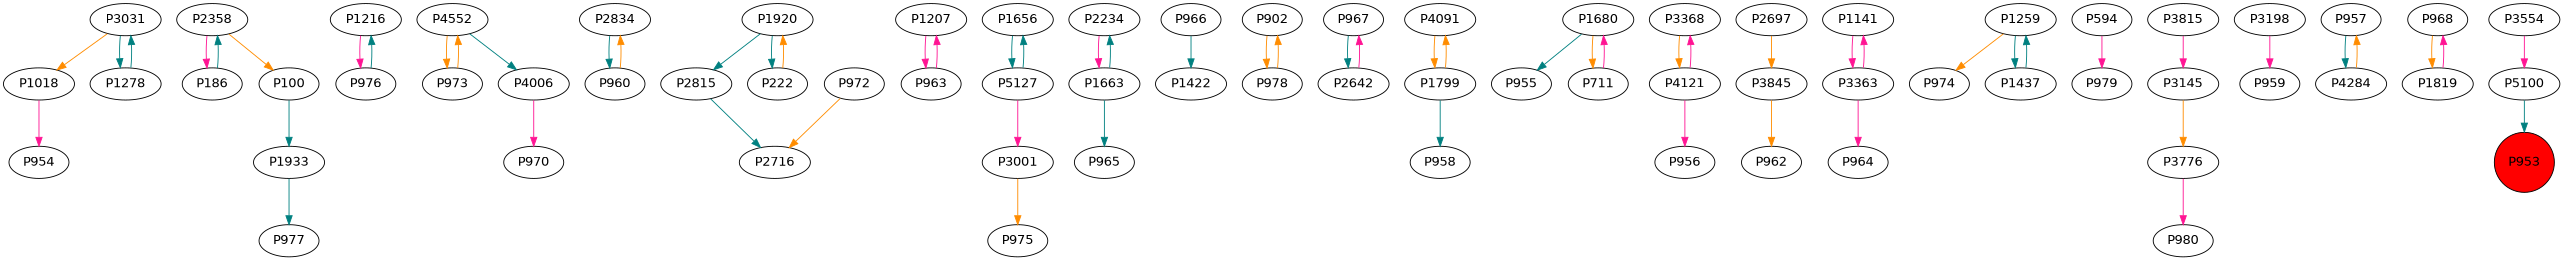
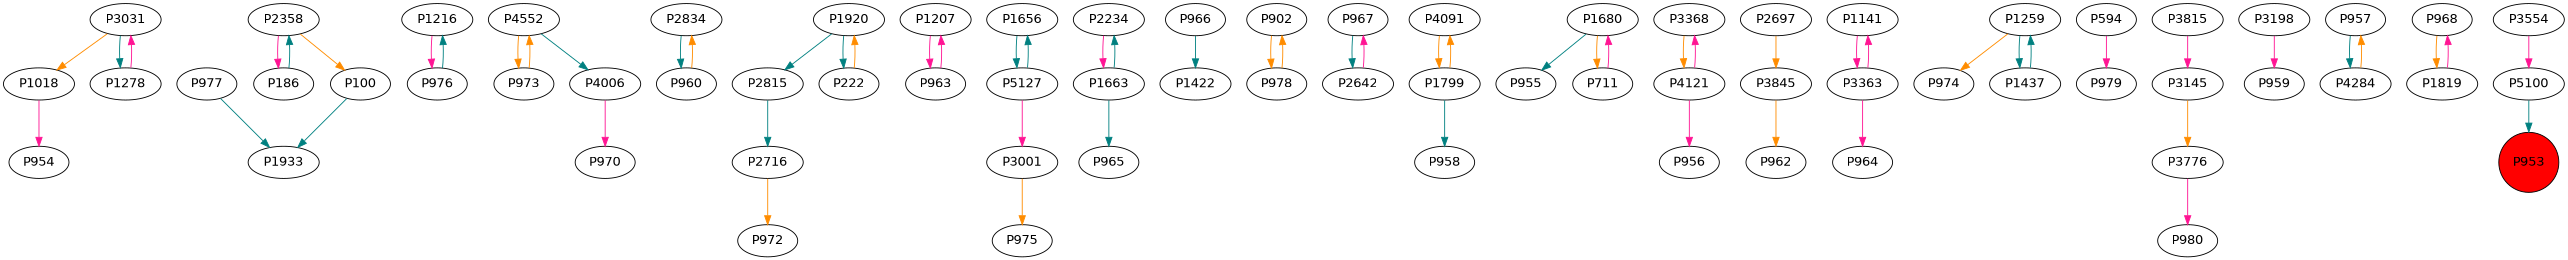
(132, 56) -> (132, 56)
(818, 120) -> (768, 197)
(289, 197) -> (242, 120)
